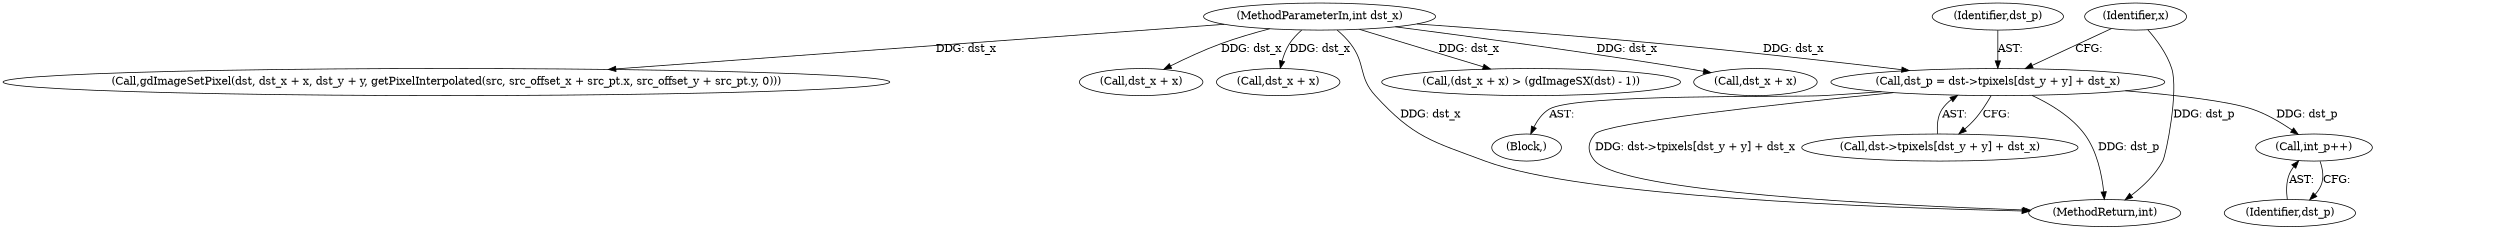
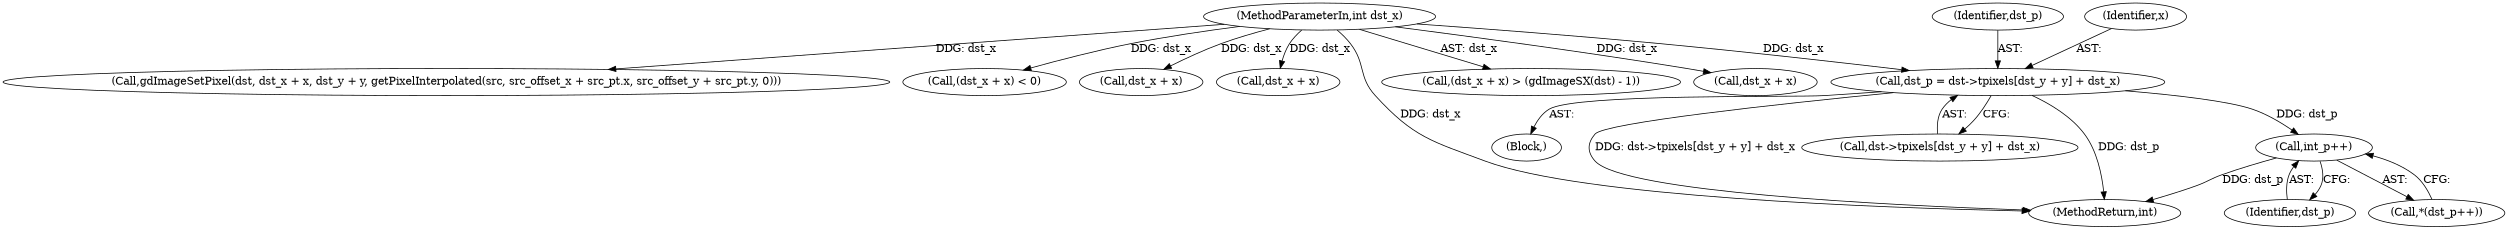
(1469, 49) -> (1469, 49)
(2091, 49) -> (2091, 49)
none -> (985, 82)
(2172, 116) -> (2214, 178)
none -> (2437, 213)
